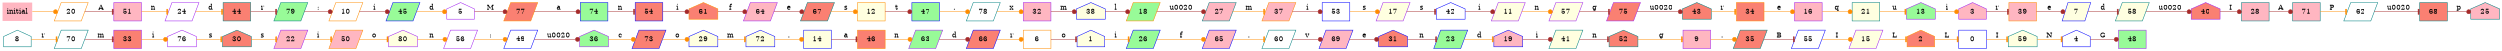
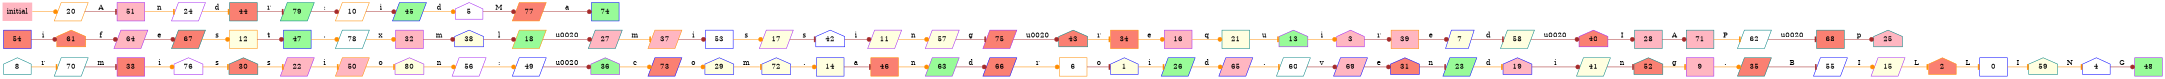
(620, 12) -> none
(1996, 12) -> (1376, 39)
(1181, 36) -> (1207, 63)
